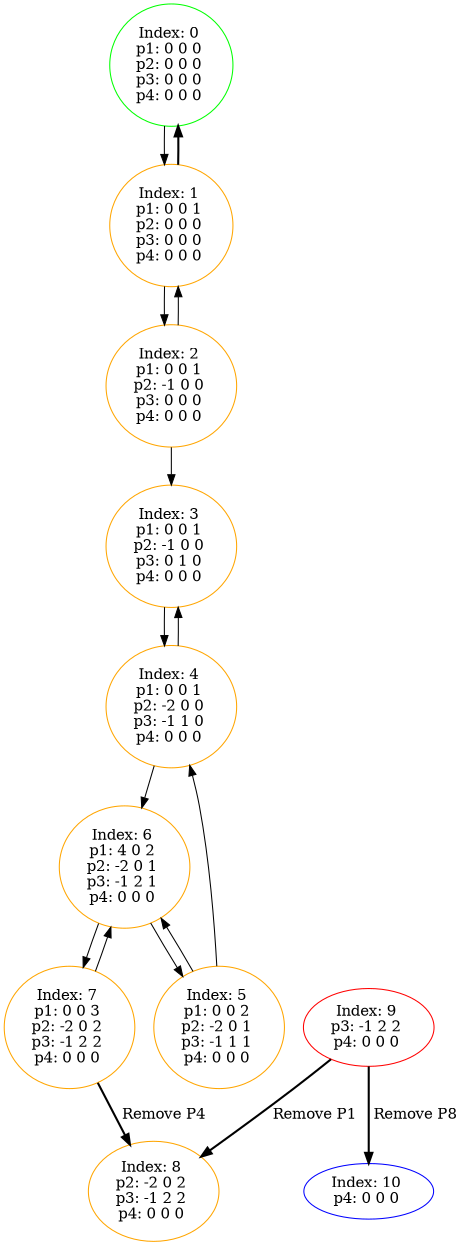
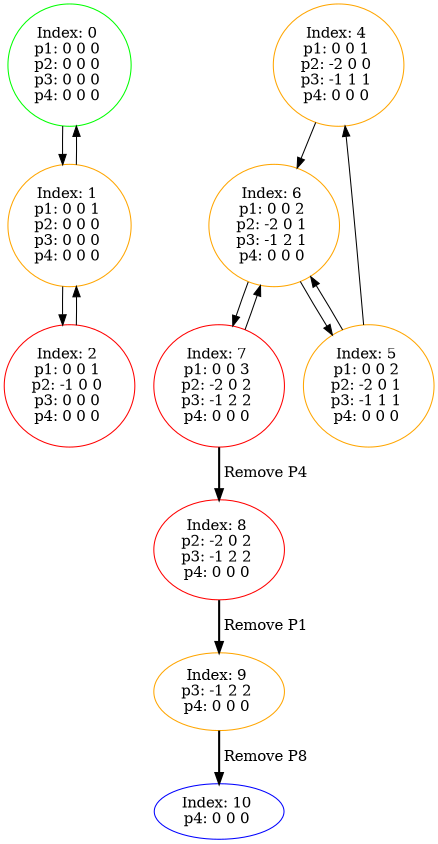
(178, 151) -> (77, 151)
(171, 386) -> (70, 386)
(171, 546) -> none
(171, 707) -> (339, 65)
(125, 867) -> (274, 226)
(70, 1027) -> (219, 386)
(369, 1027) -> (219, 692)
(271, 1106) -> (219, 621)
(154, 1191) -> (219, 550)
